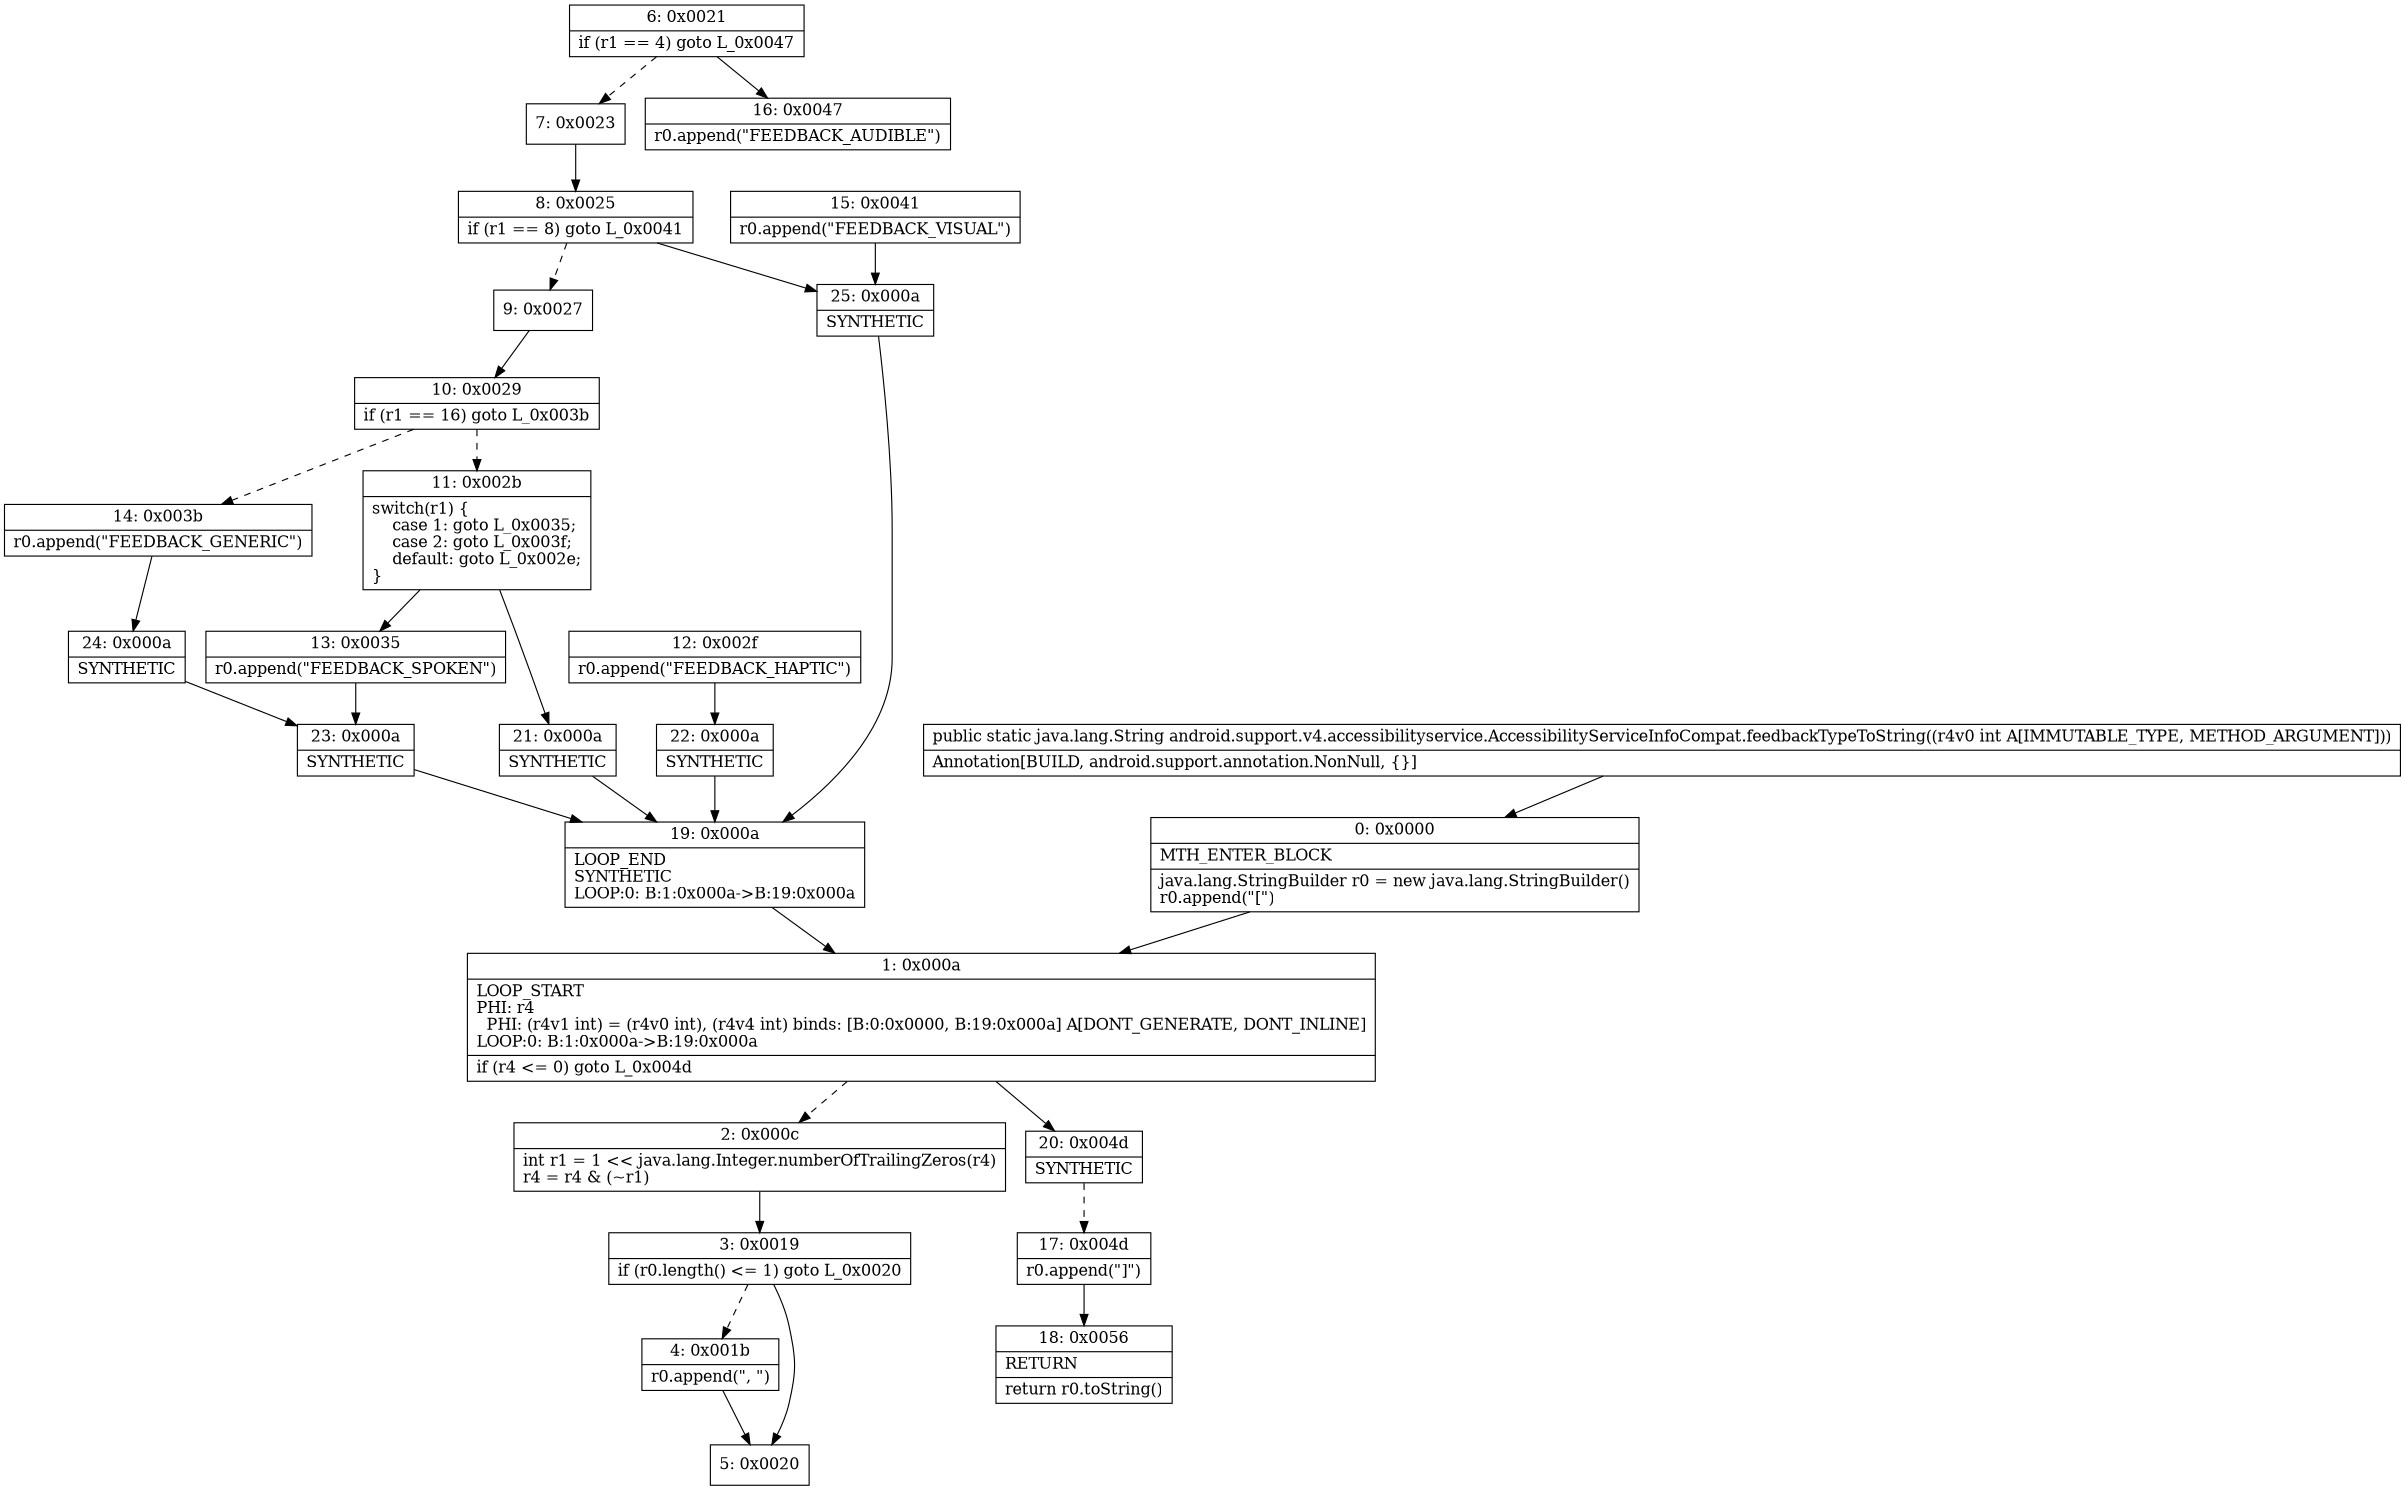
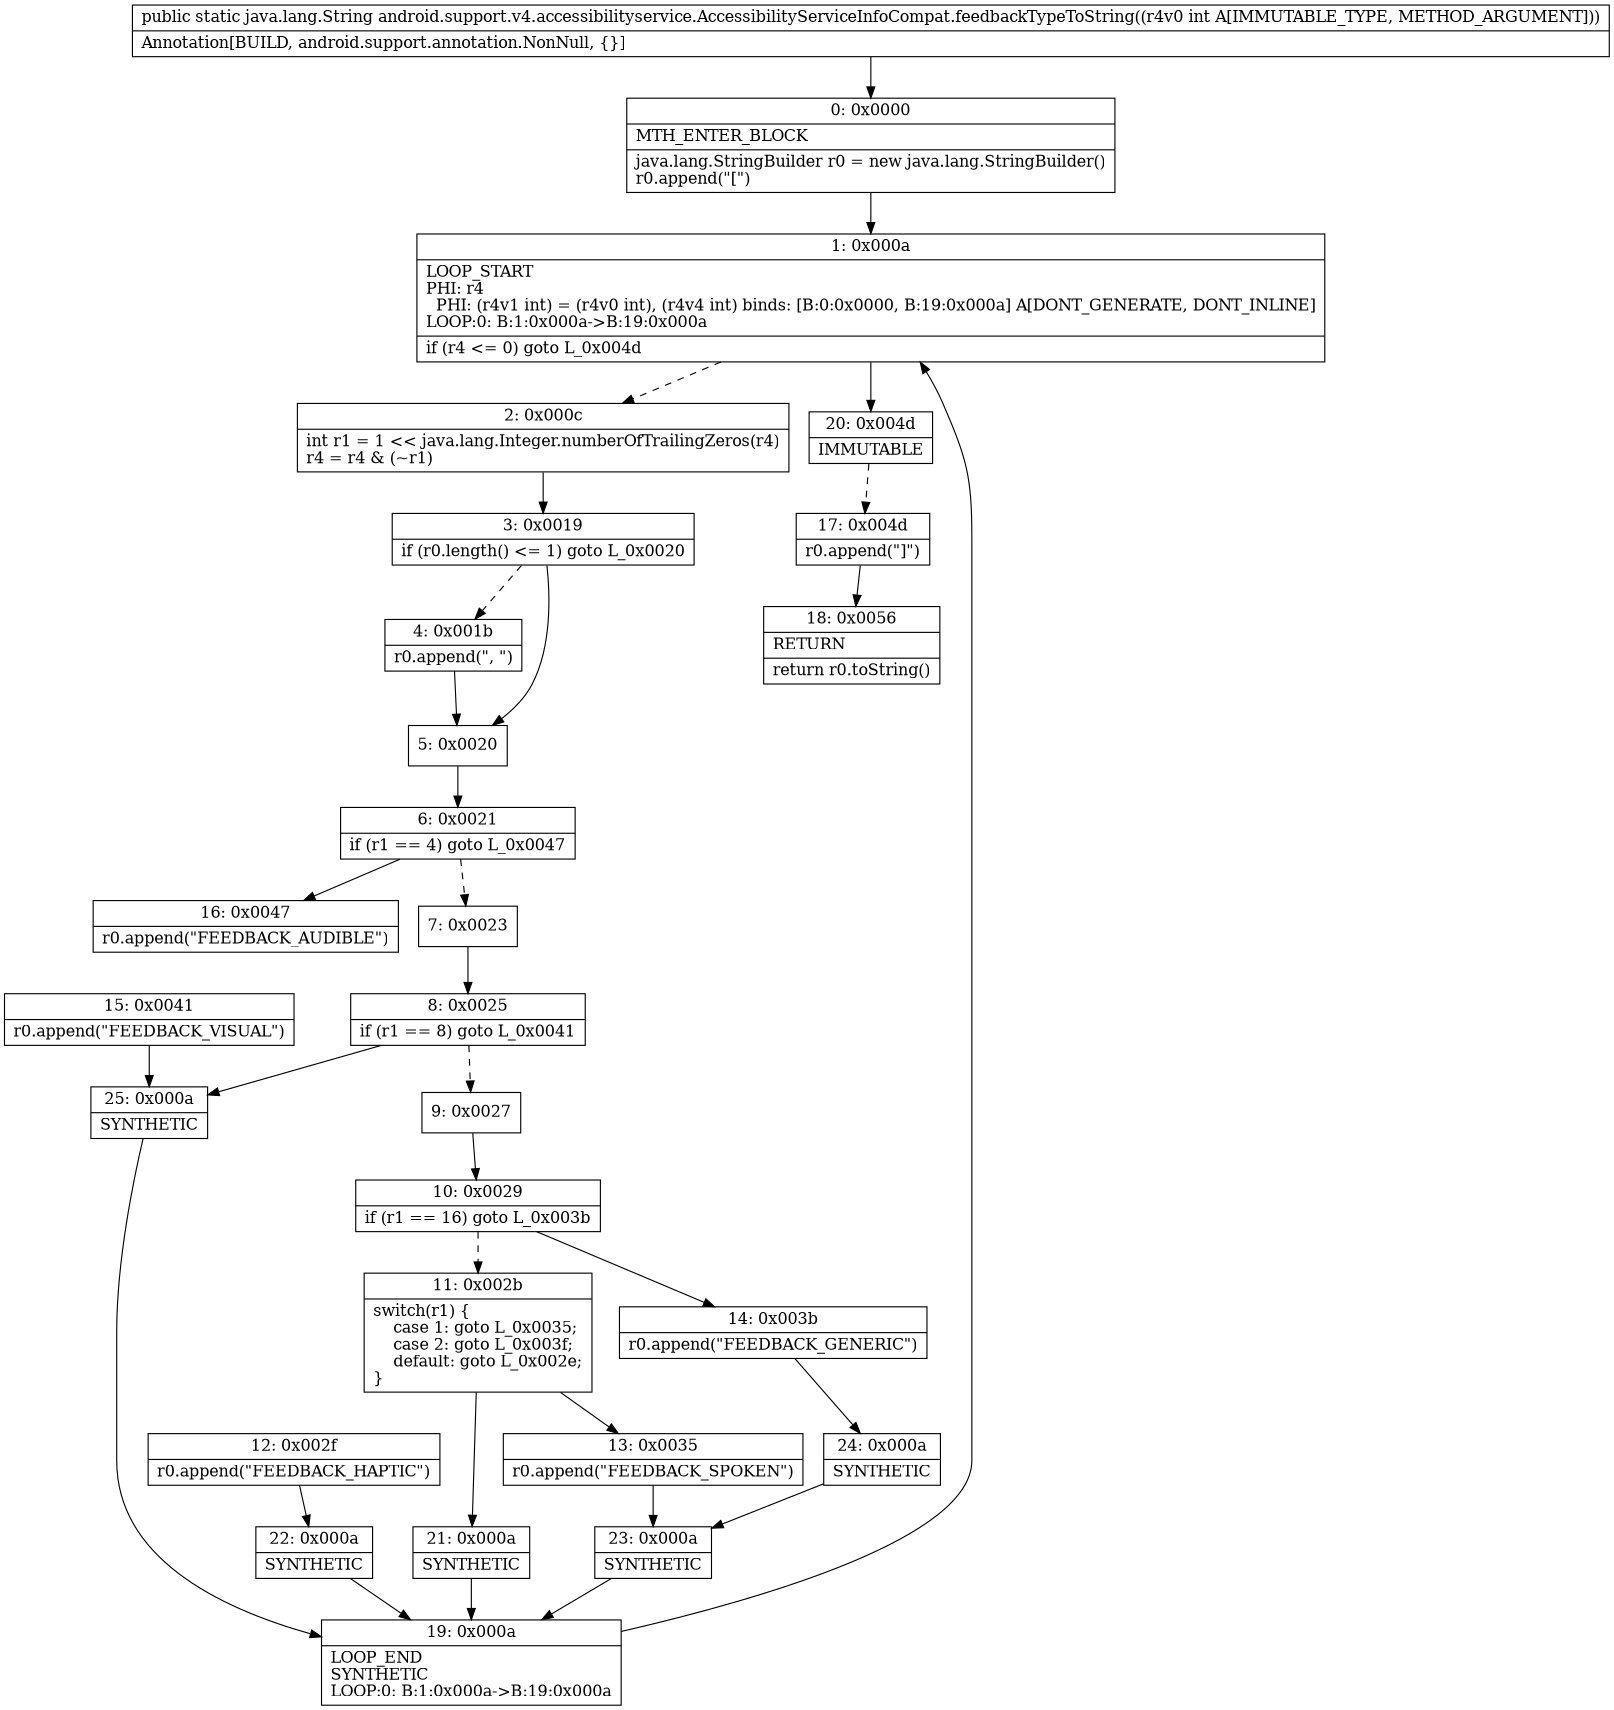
(323, 465) -> (620, 1267)
none -> (458, 781)
(1084, 1169) -> (871, 450)
